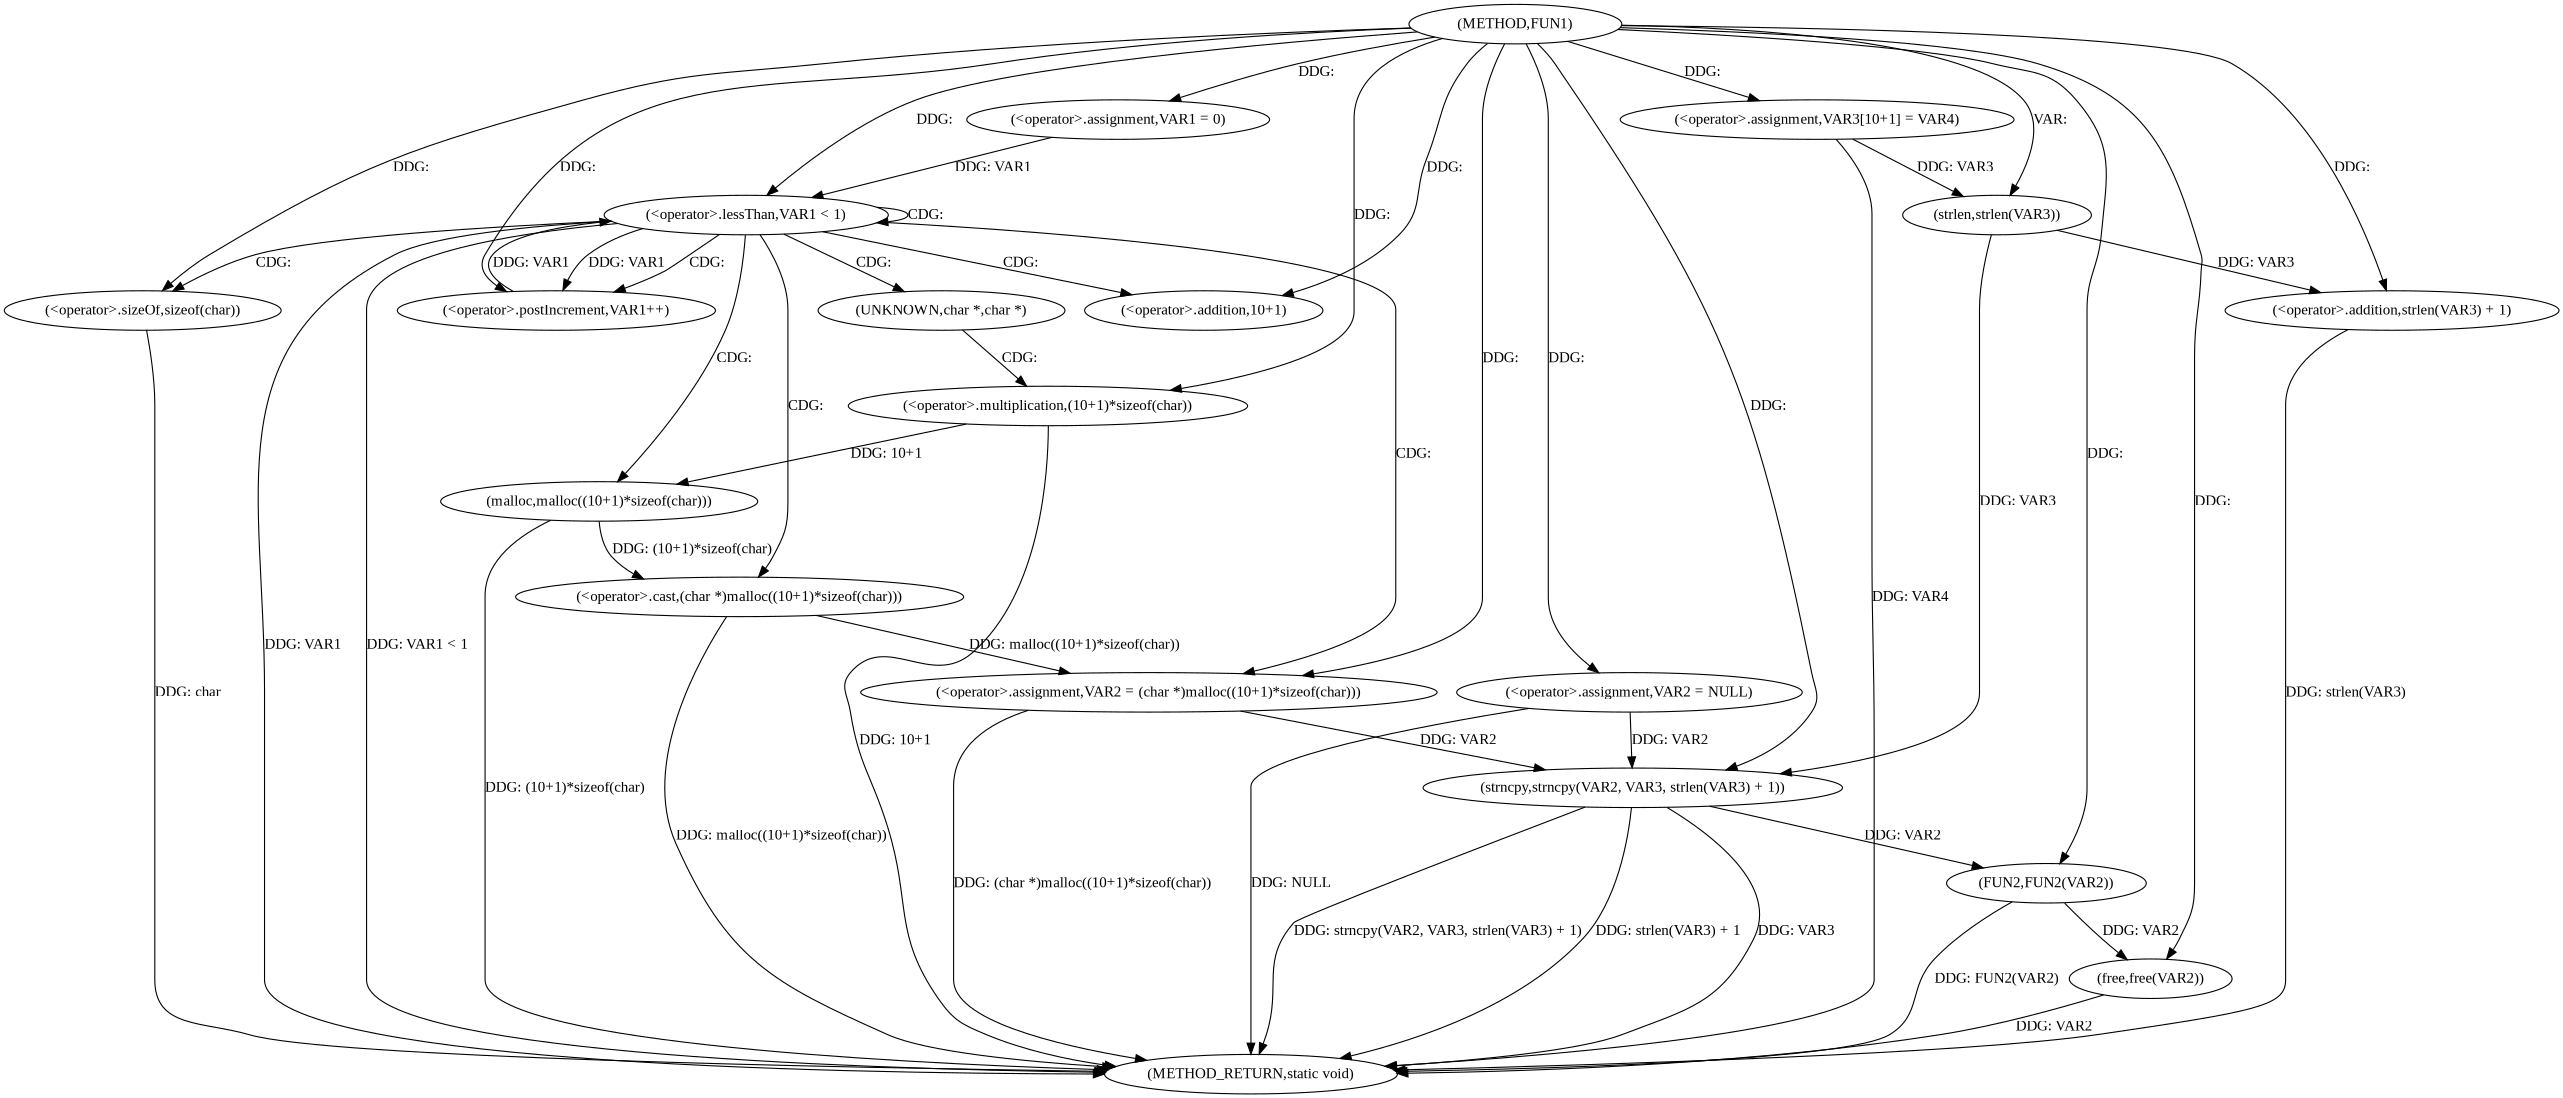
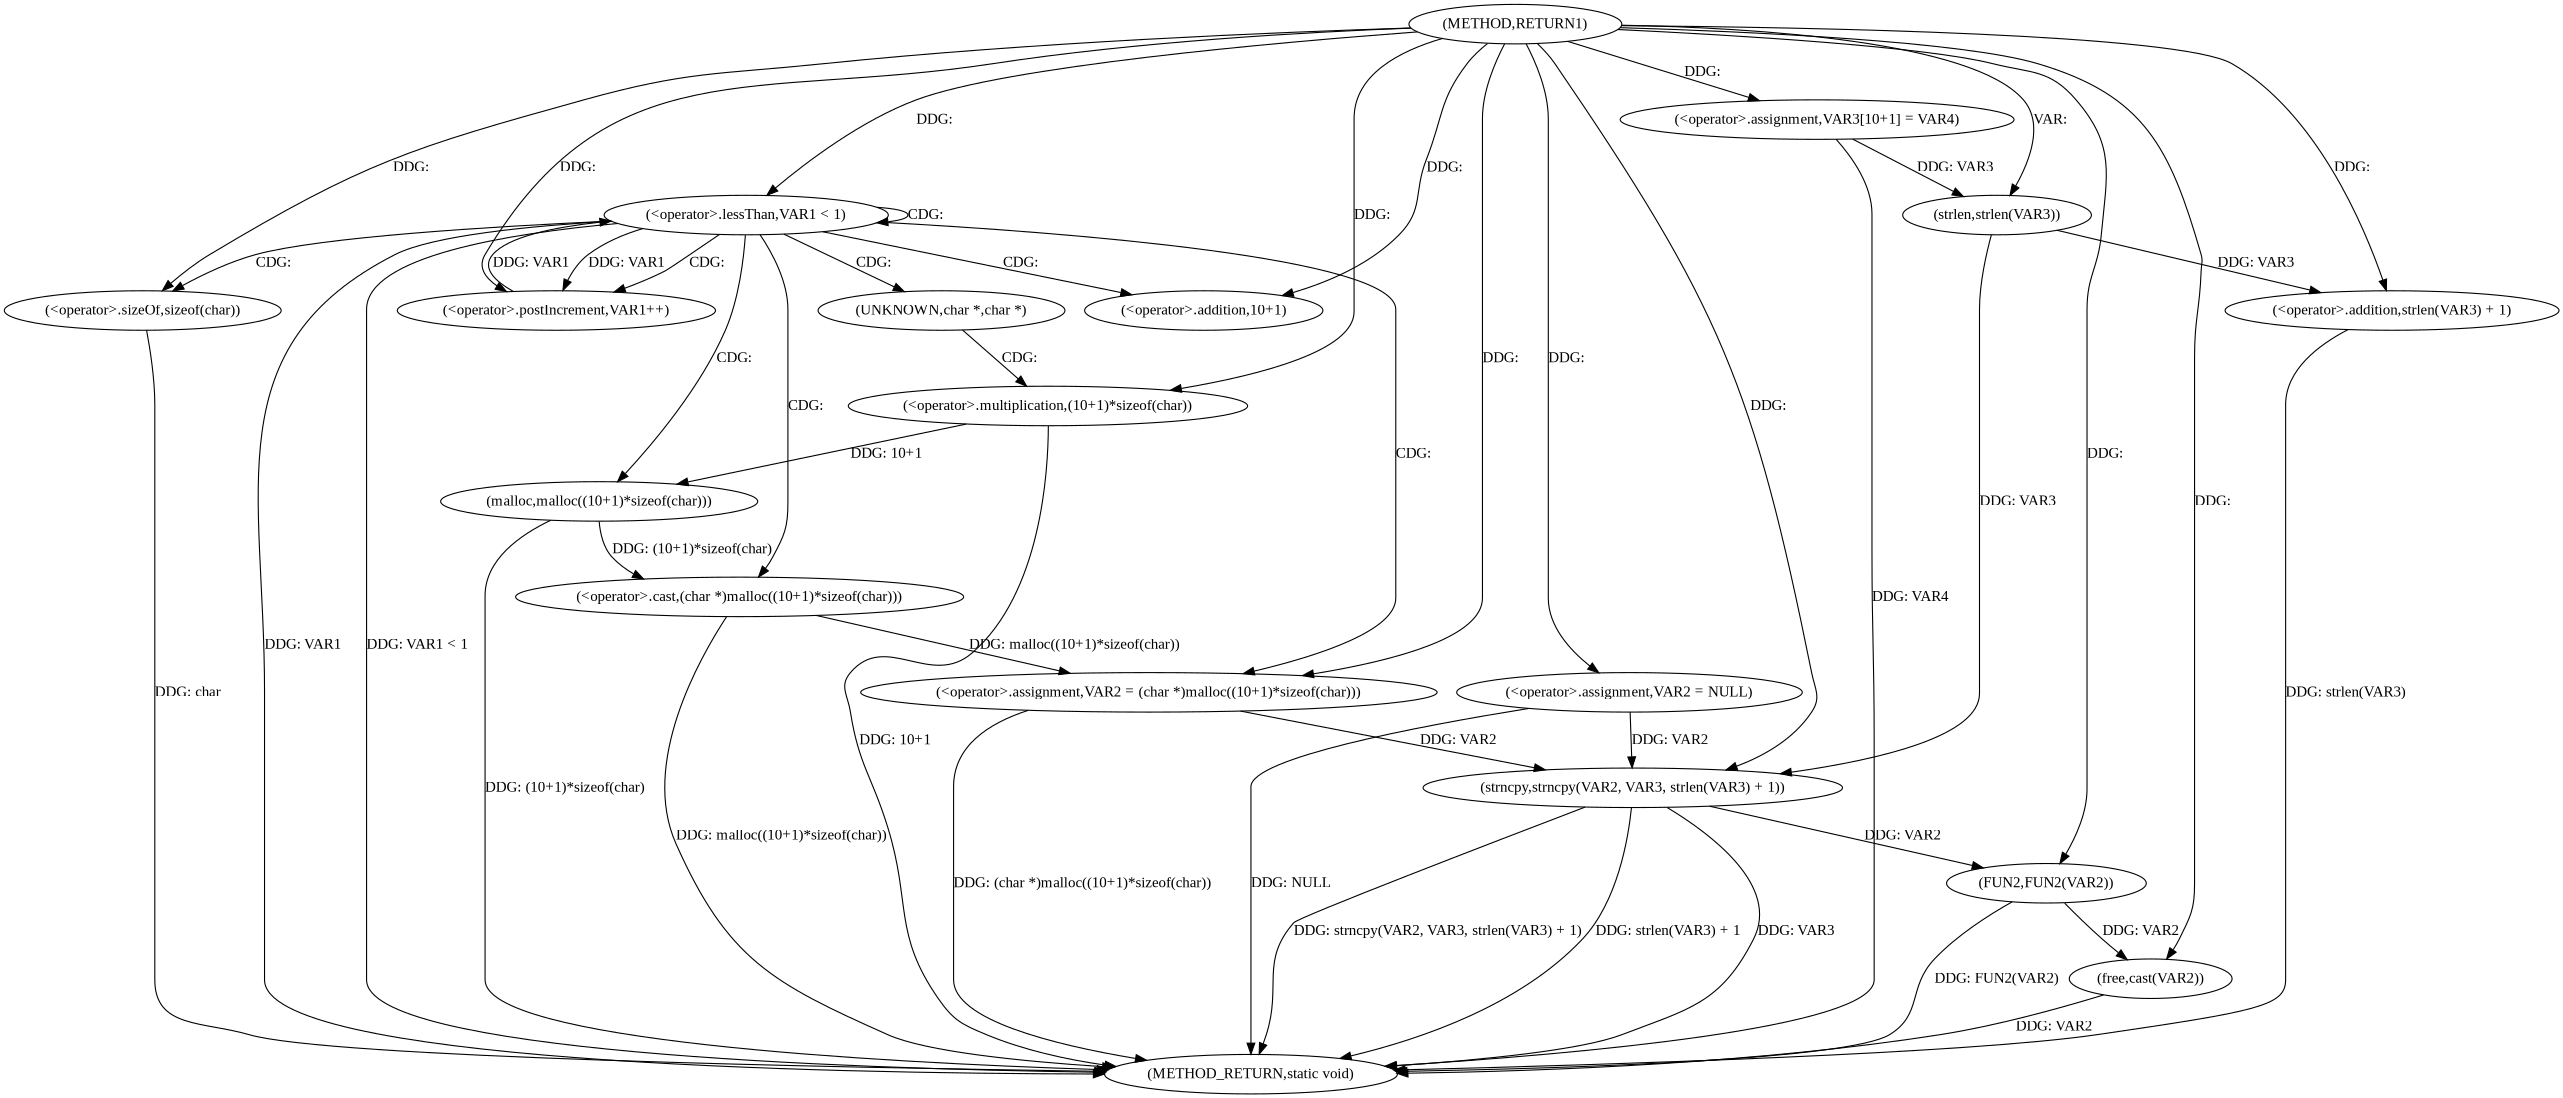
(1515, 24) -> (1515, 24)
(1118, 120) -> none
(2151, 979) -> (2151, 979)
